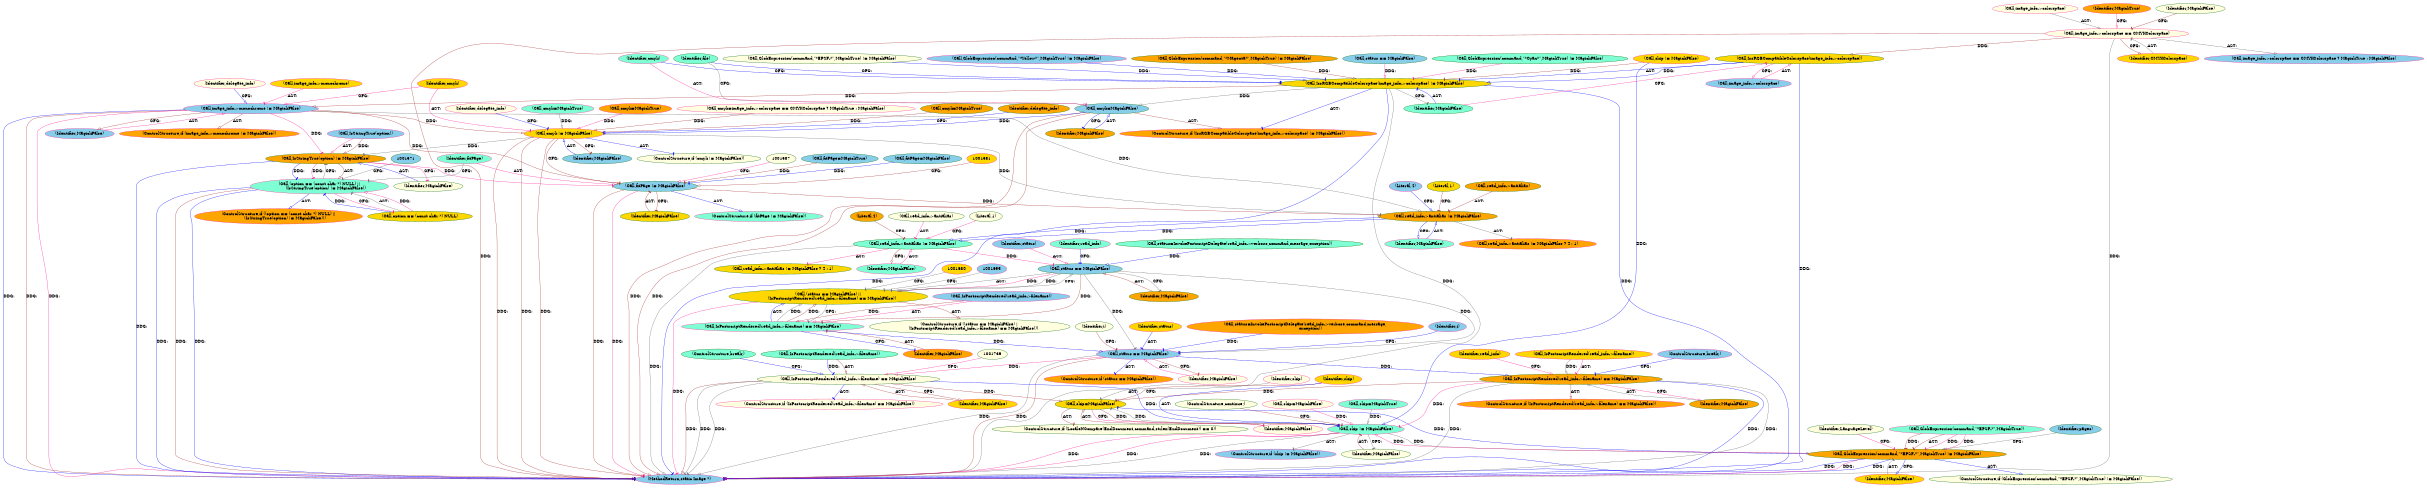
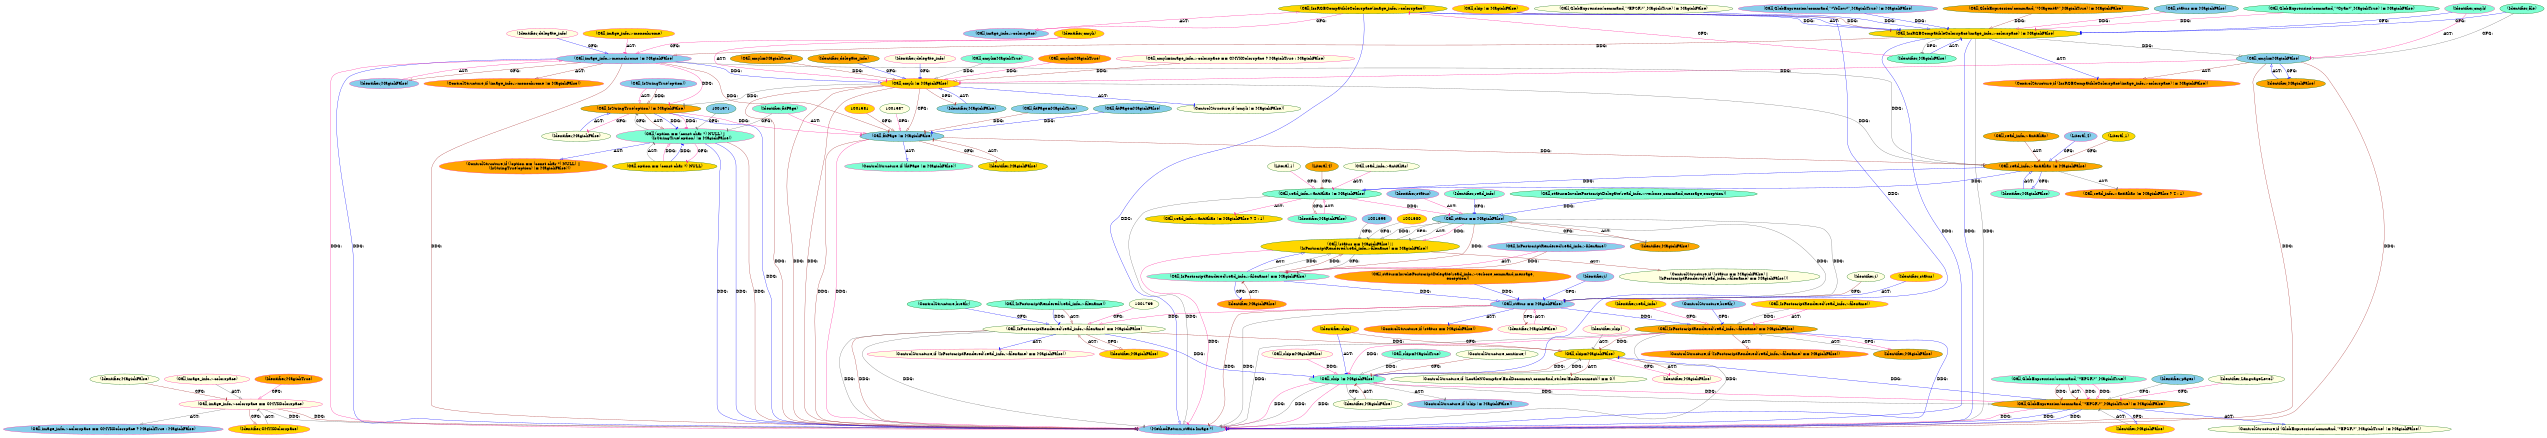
(1961, 46) -> none
(417, 120) -> (776, 78)
(846, 128) -> (1599, 72)
